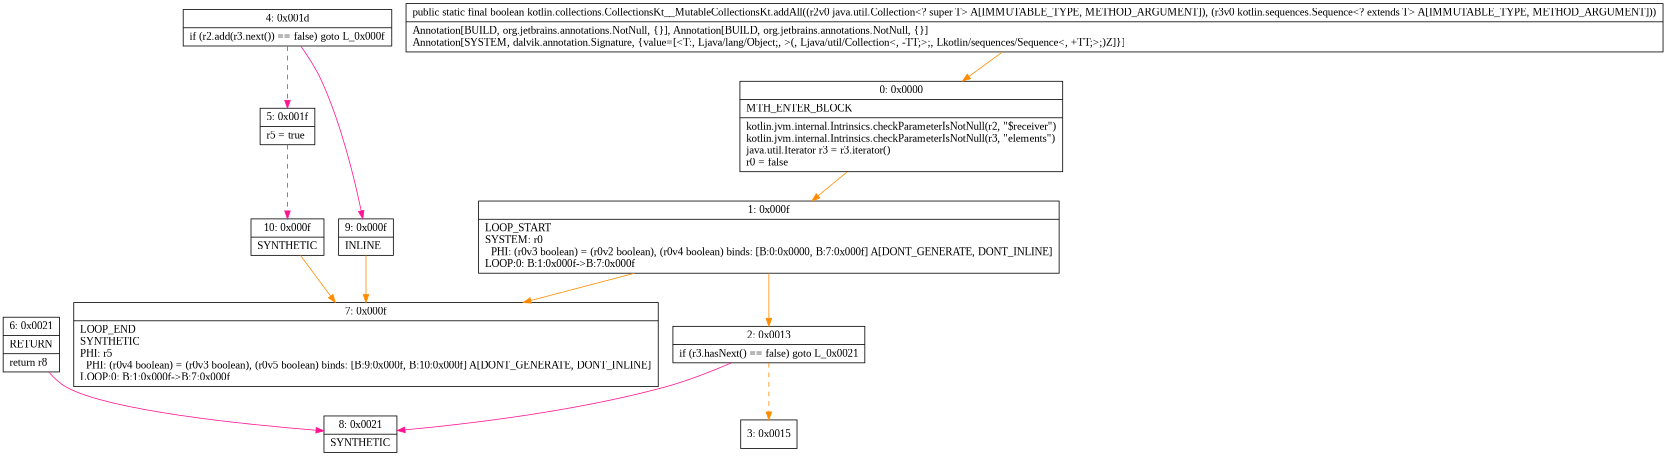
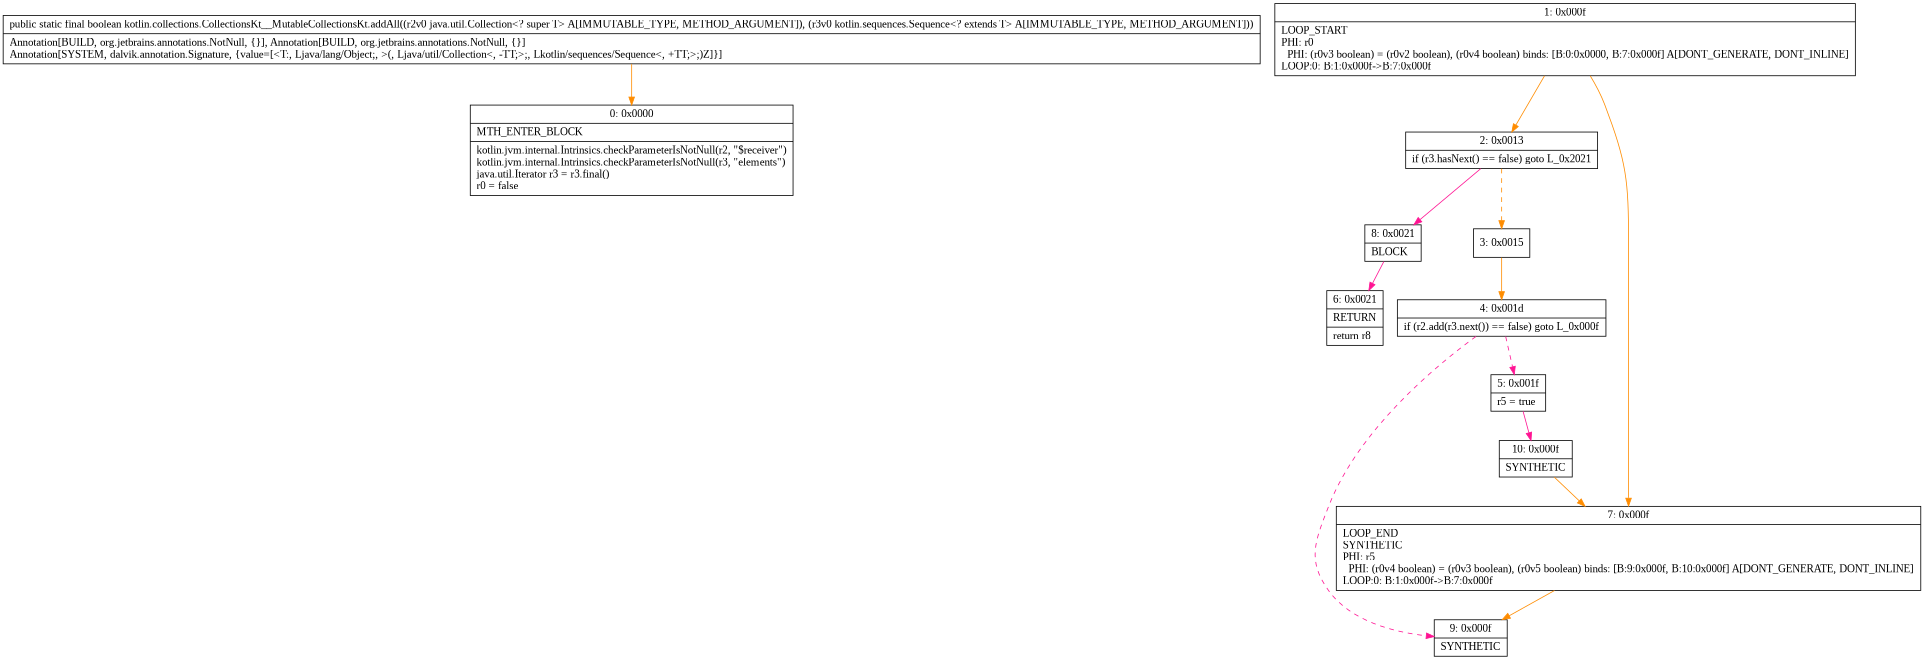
(339, 126) -> (1334, 494)
(818, 150) -> (543, 174)
(287, 178) -> (1526, 422)
(833, 184) -> none
(515, 240) -> (1299, 42)
(363, 246) -> (1471, 647)
(366, 275) -> (1532, 603)
none -> (1502, 275)
(769, 353) -> (1502, 159)
(178, 415) -> (1378, 272)
(360, 443) -> (1389, 252)
